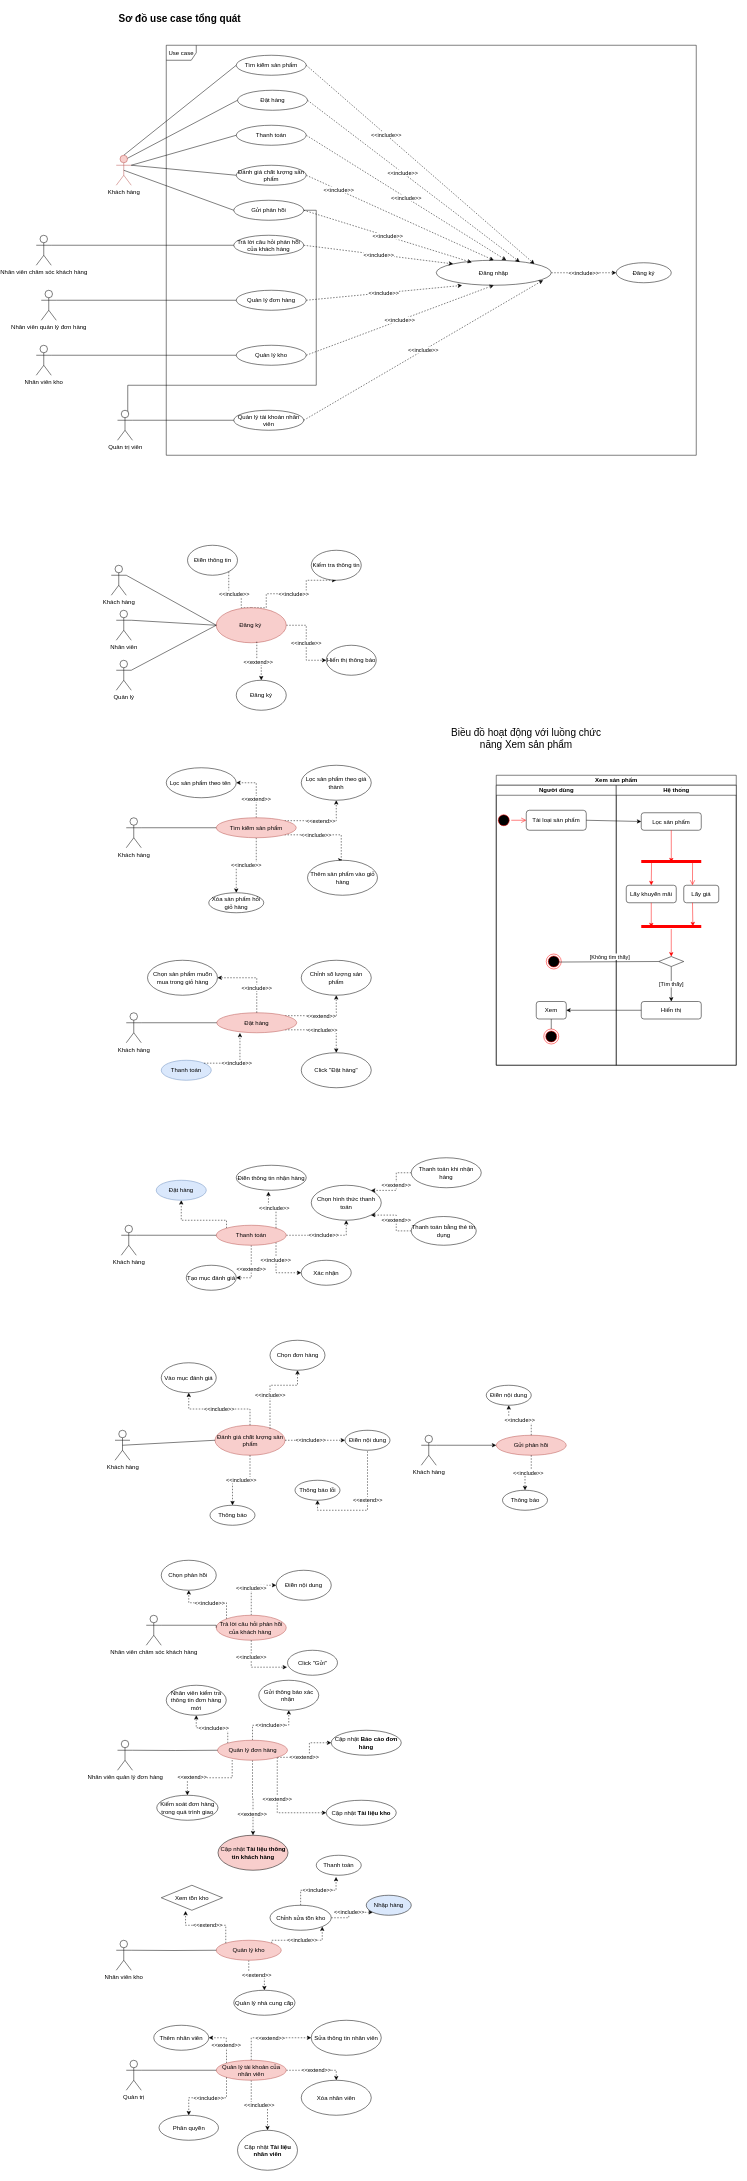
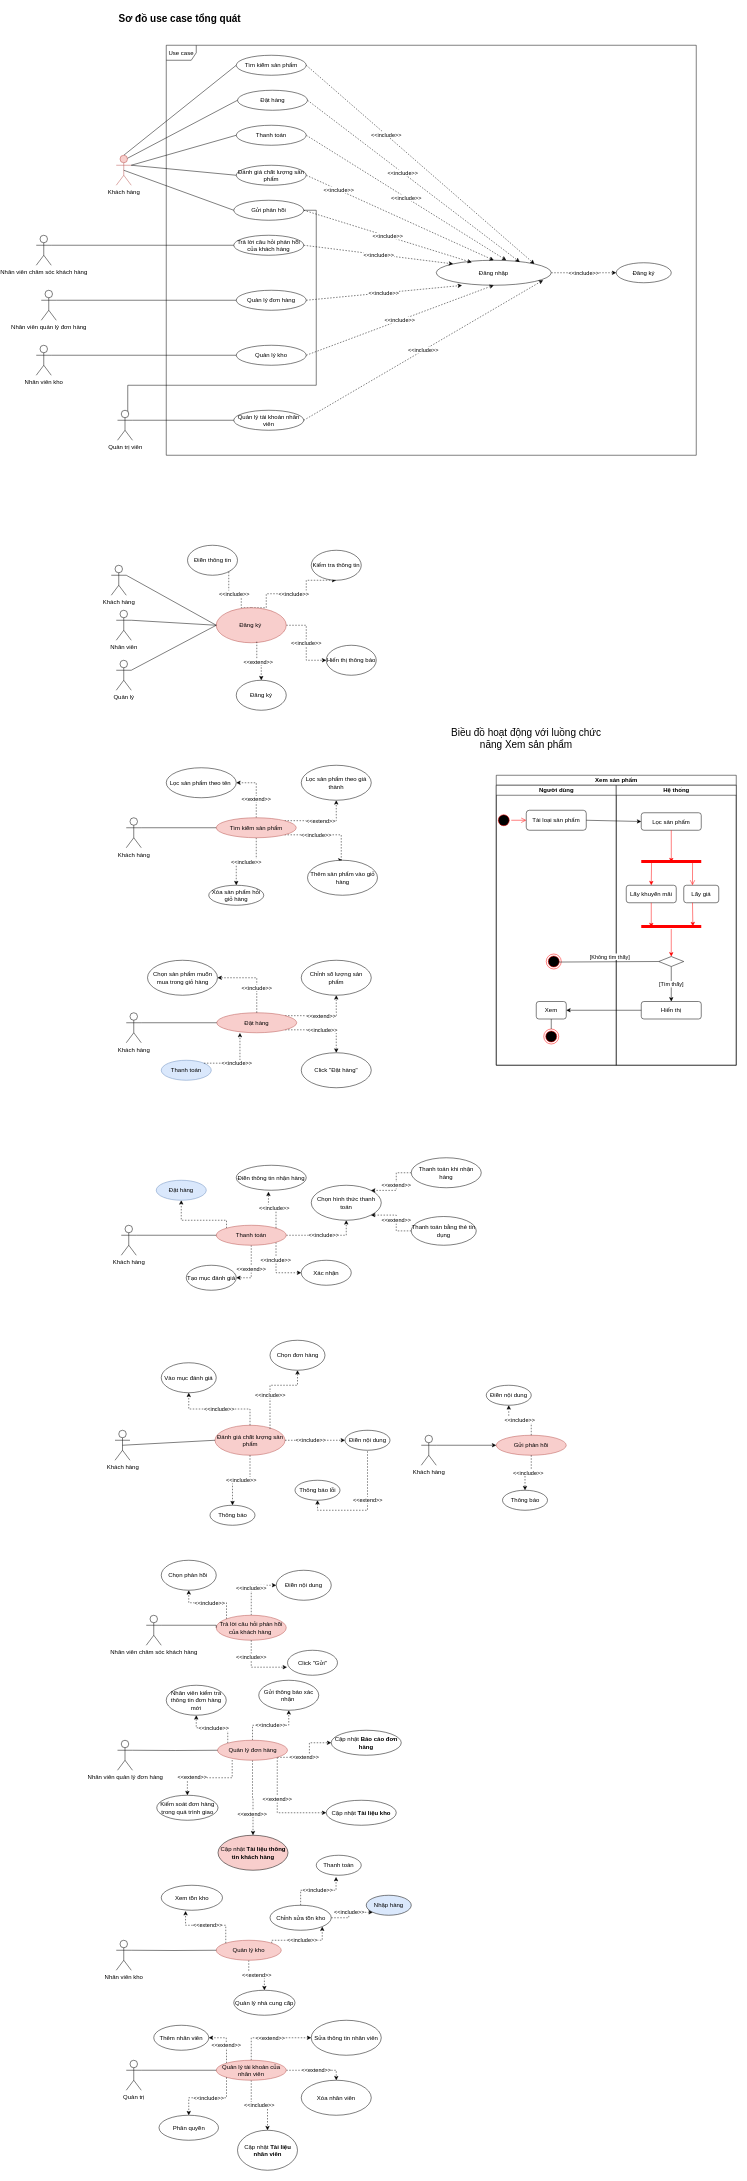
(236, 903) -> (236, 895)
(192, 1898) -> (192, 1898)
